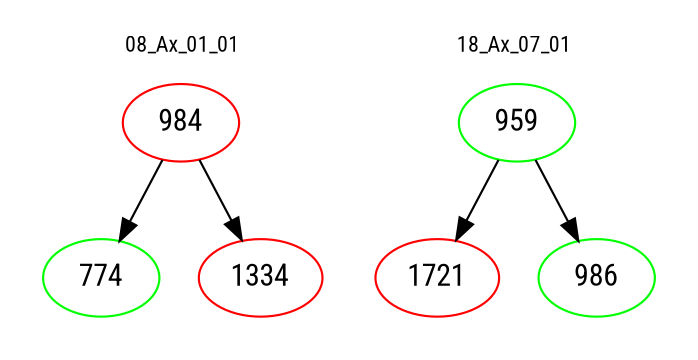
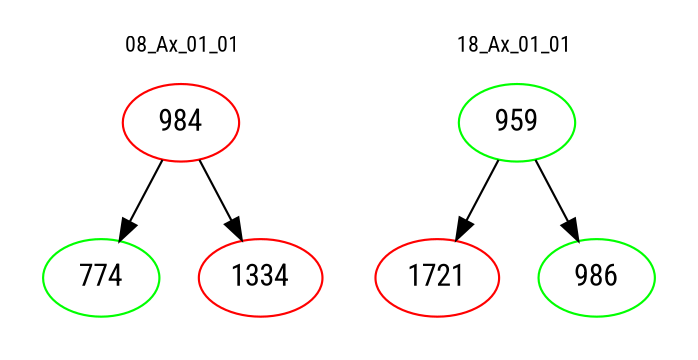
(515, 46) -> (515, 46)
